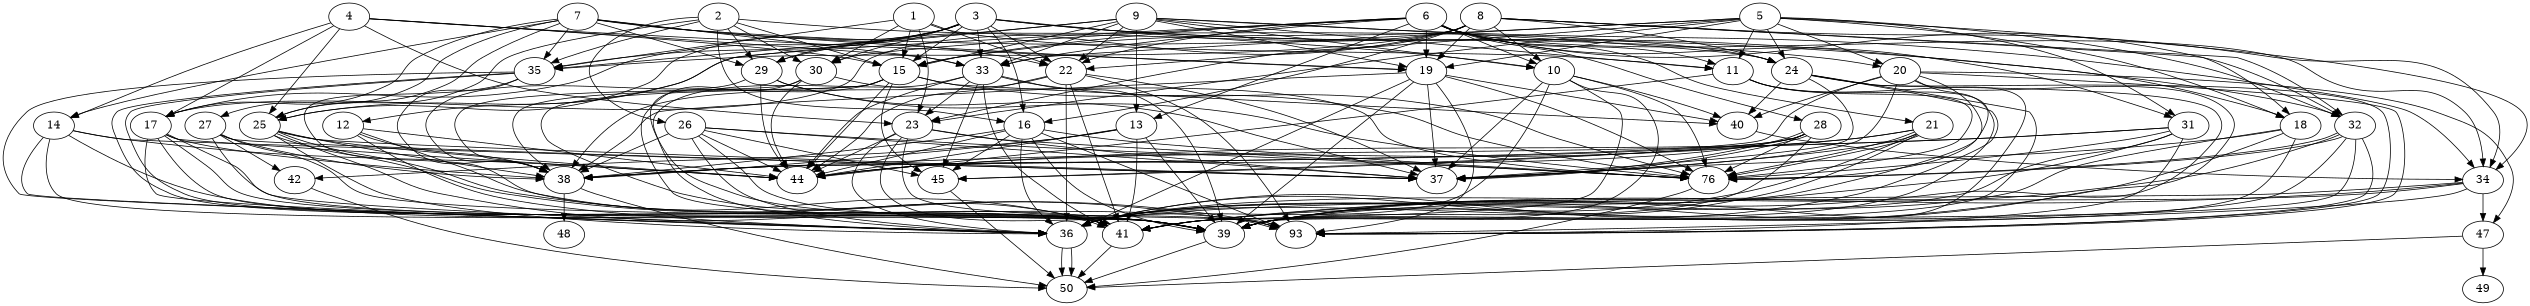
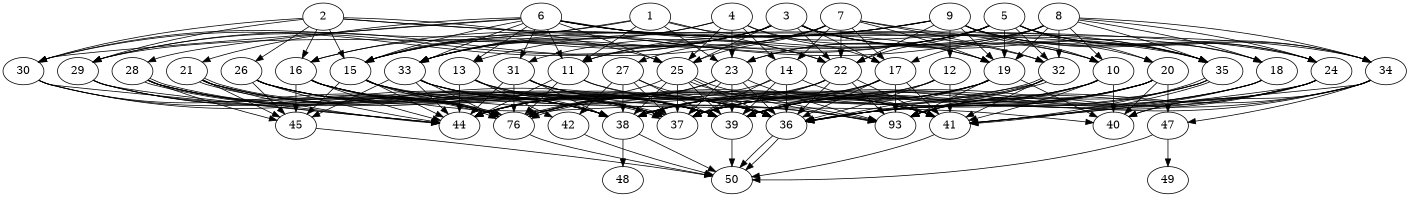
(947, 99) -> (537, 98)
(2122, 170) -> (1254, 98)
